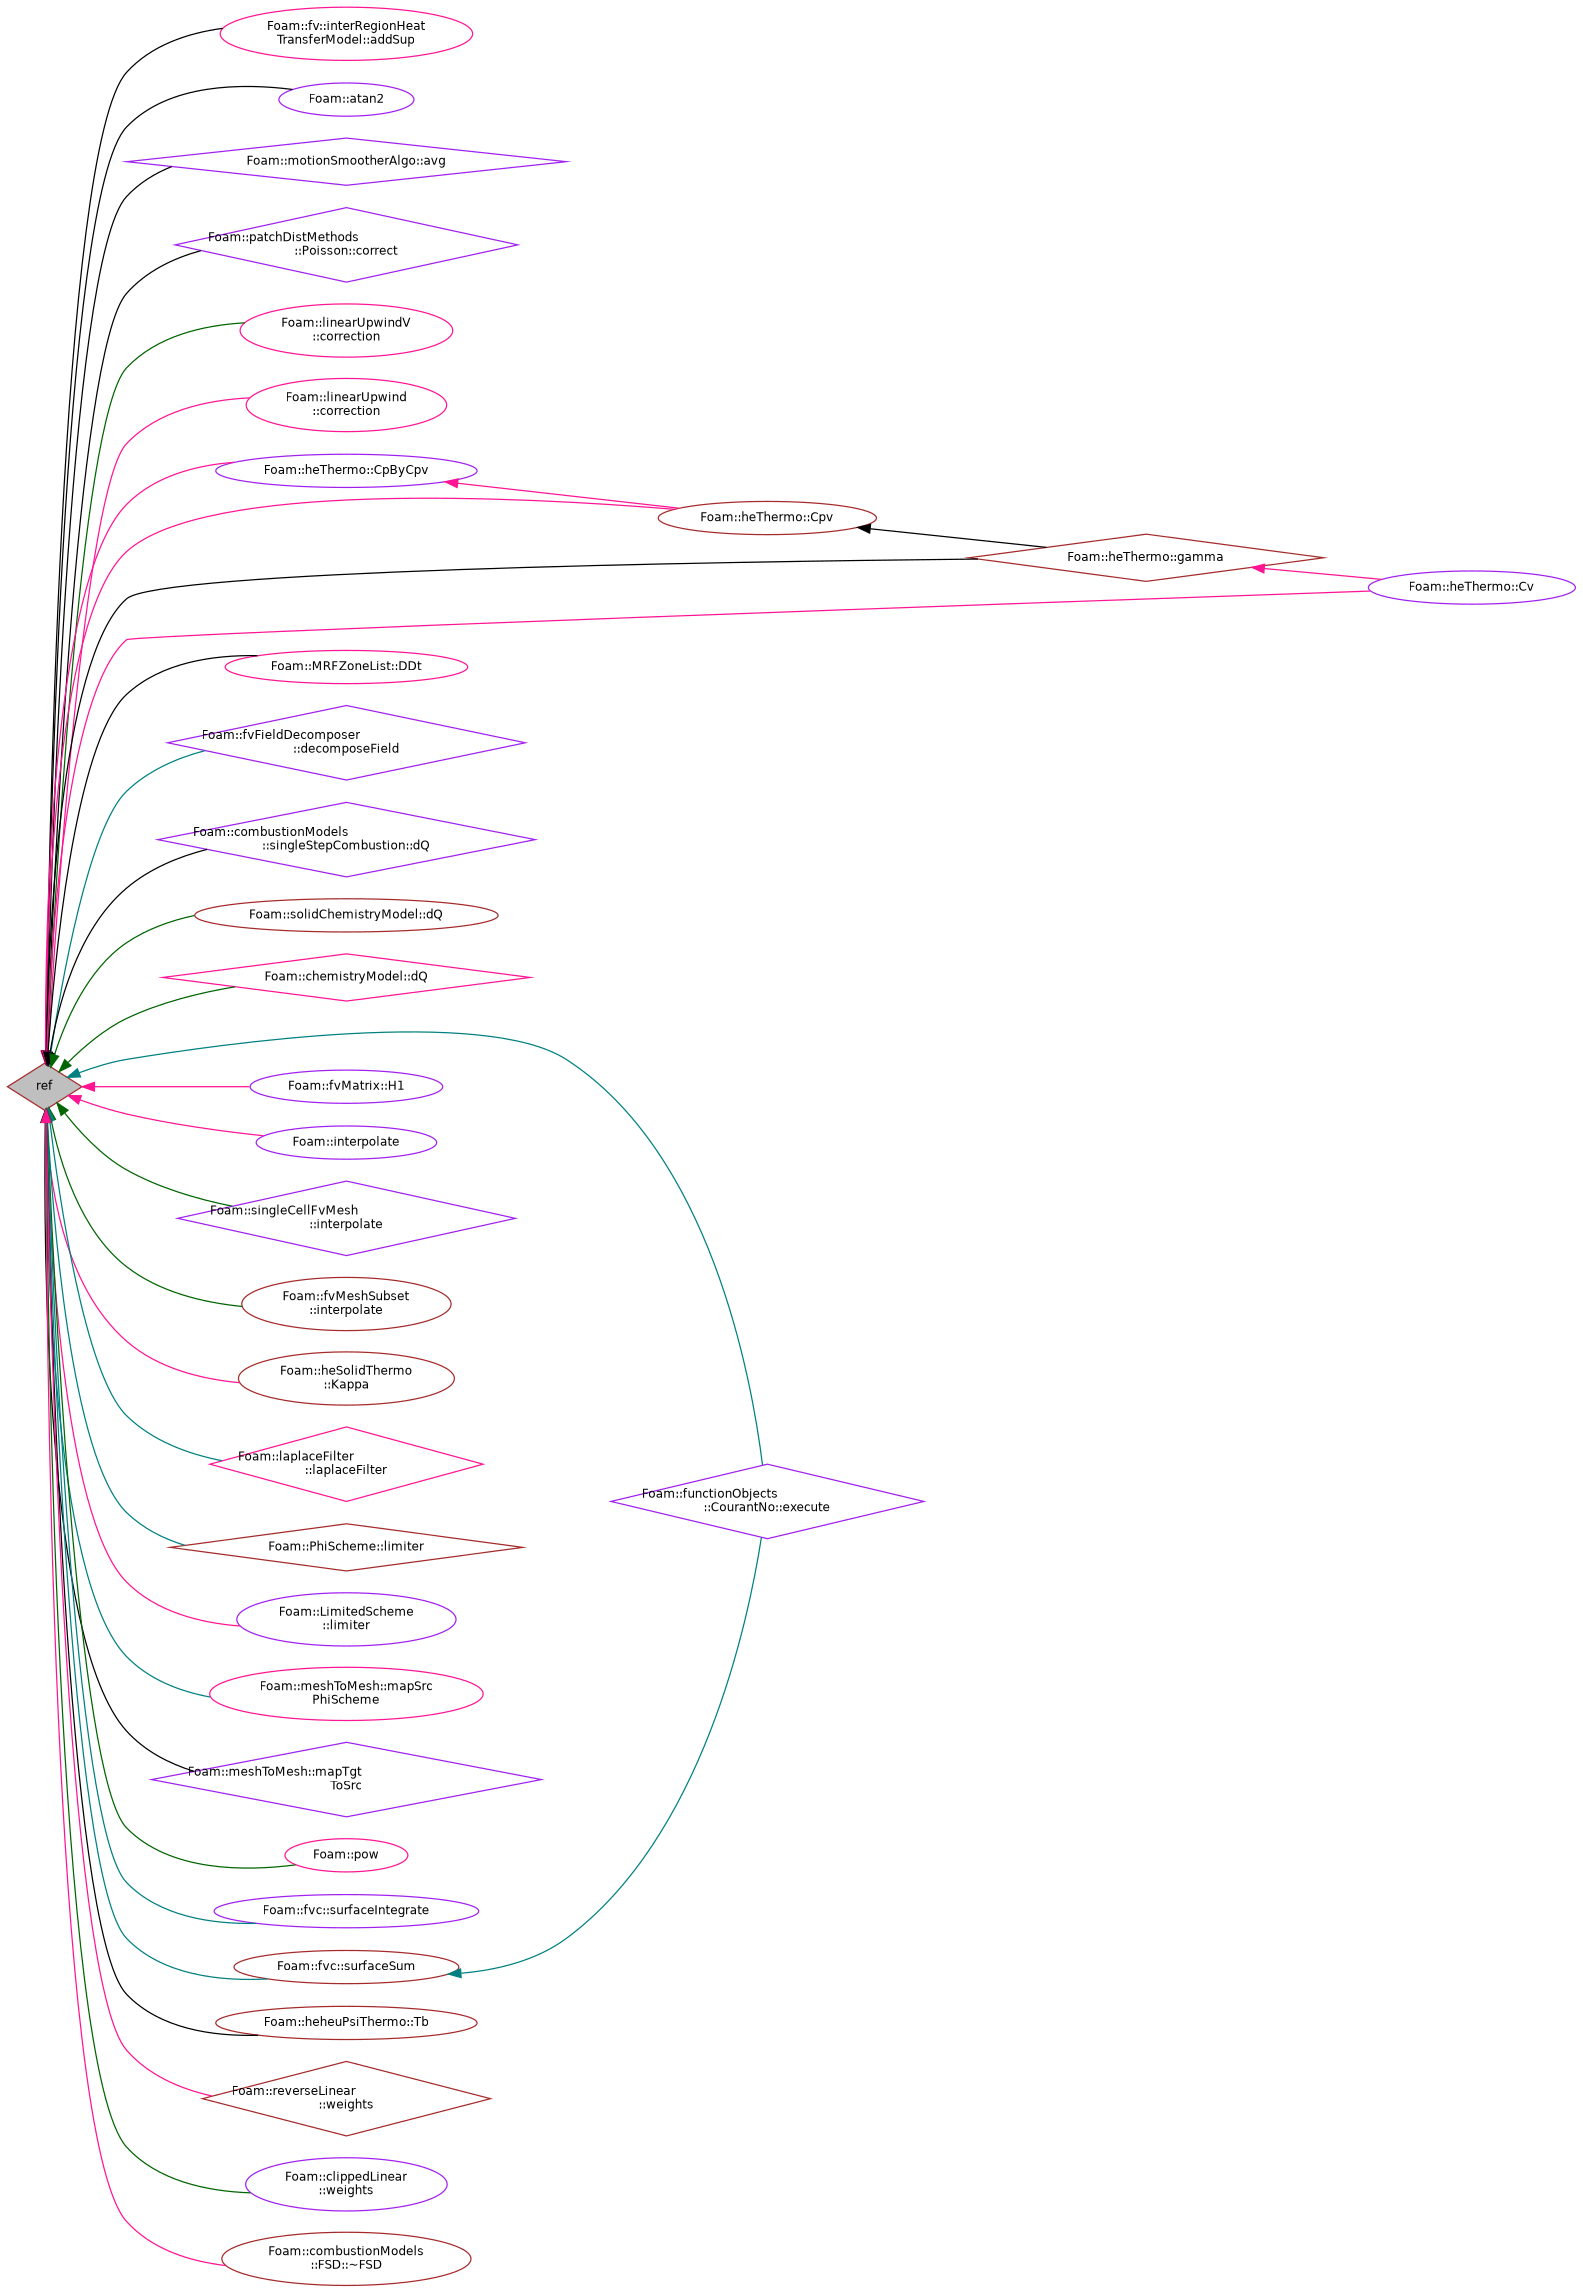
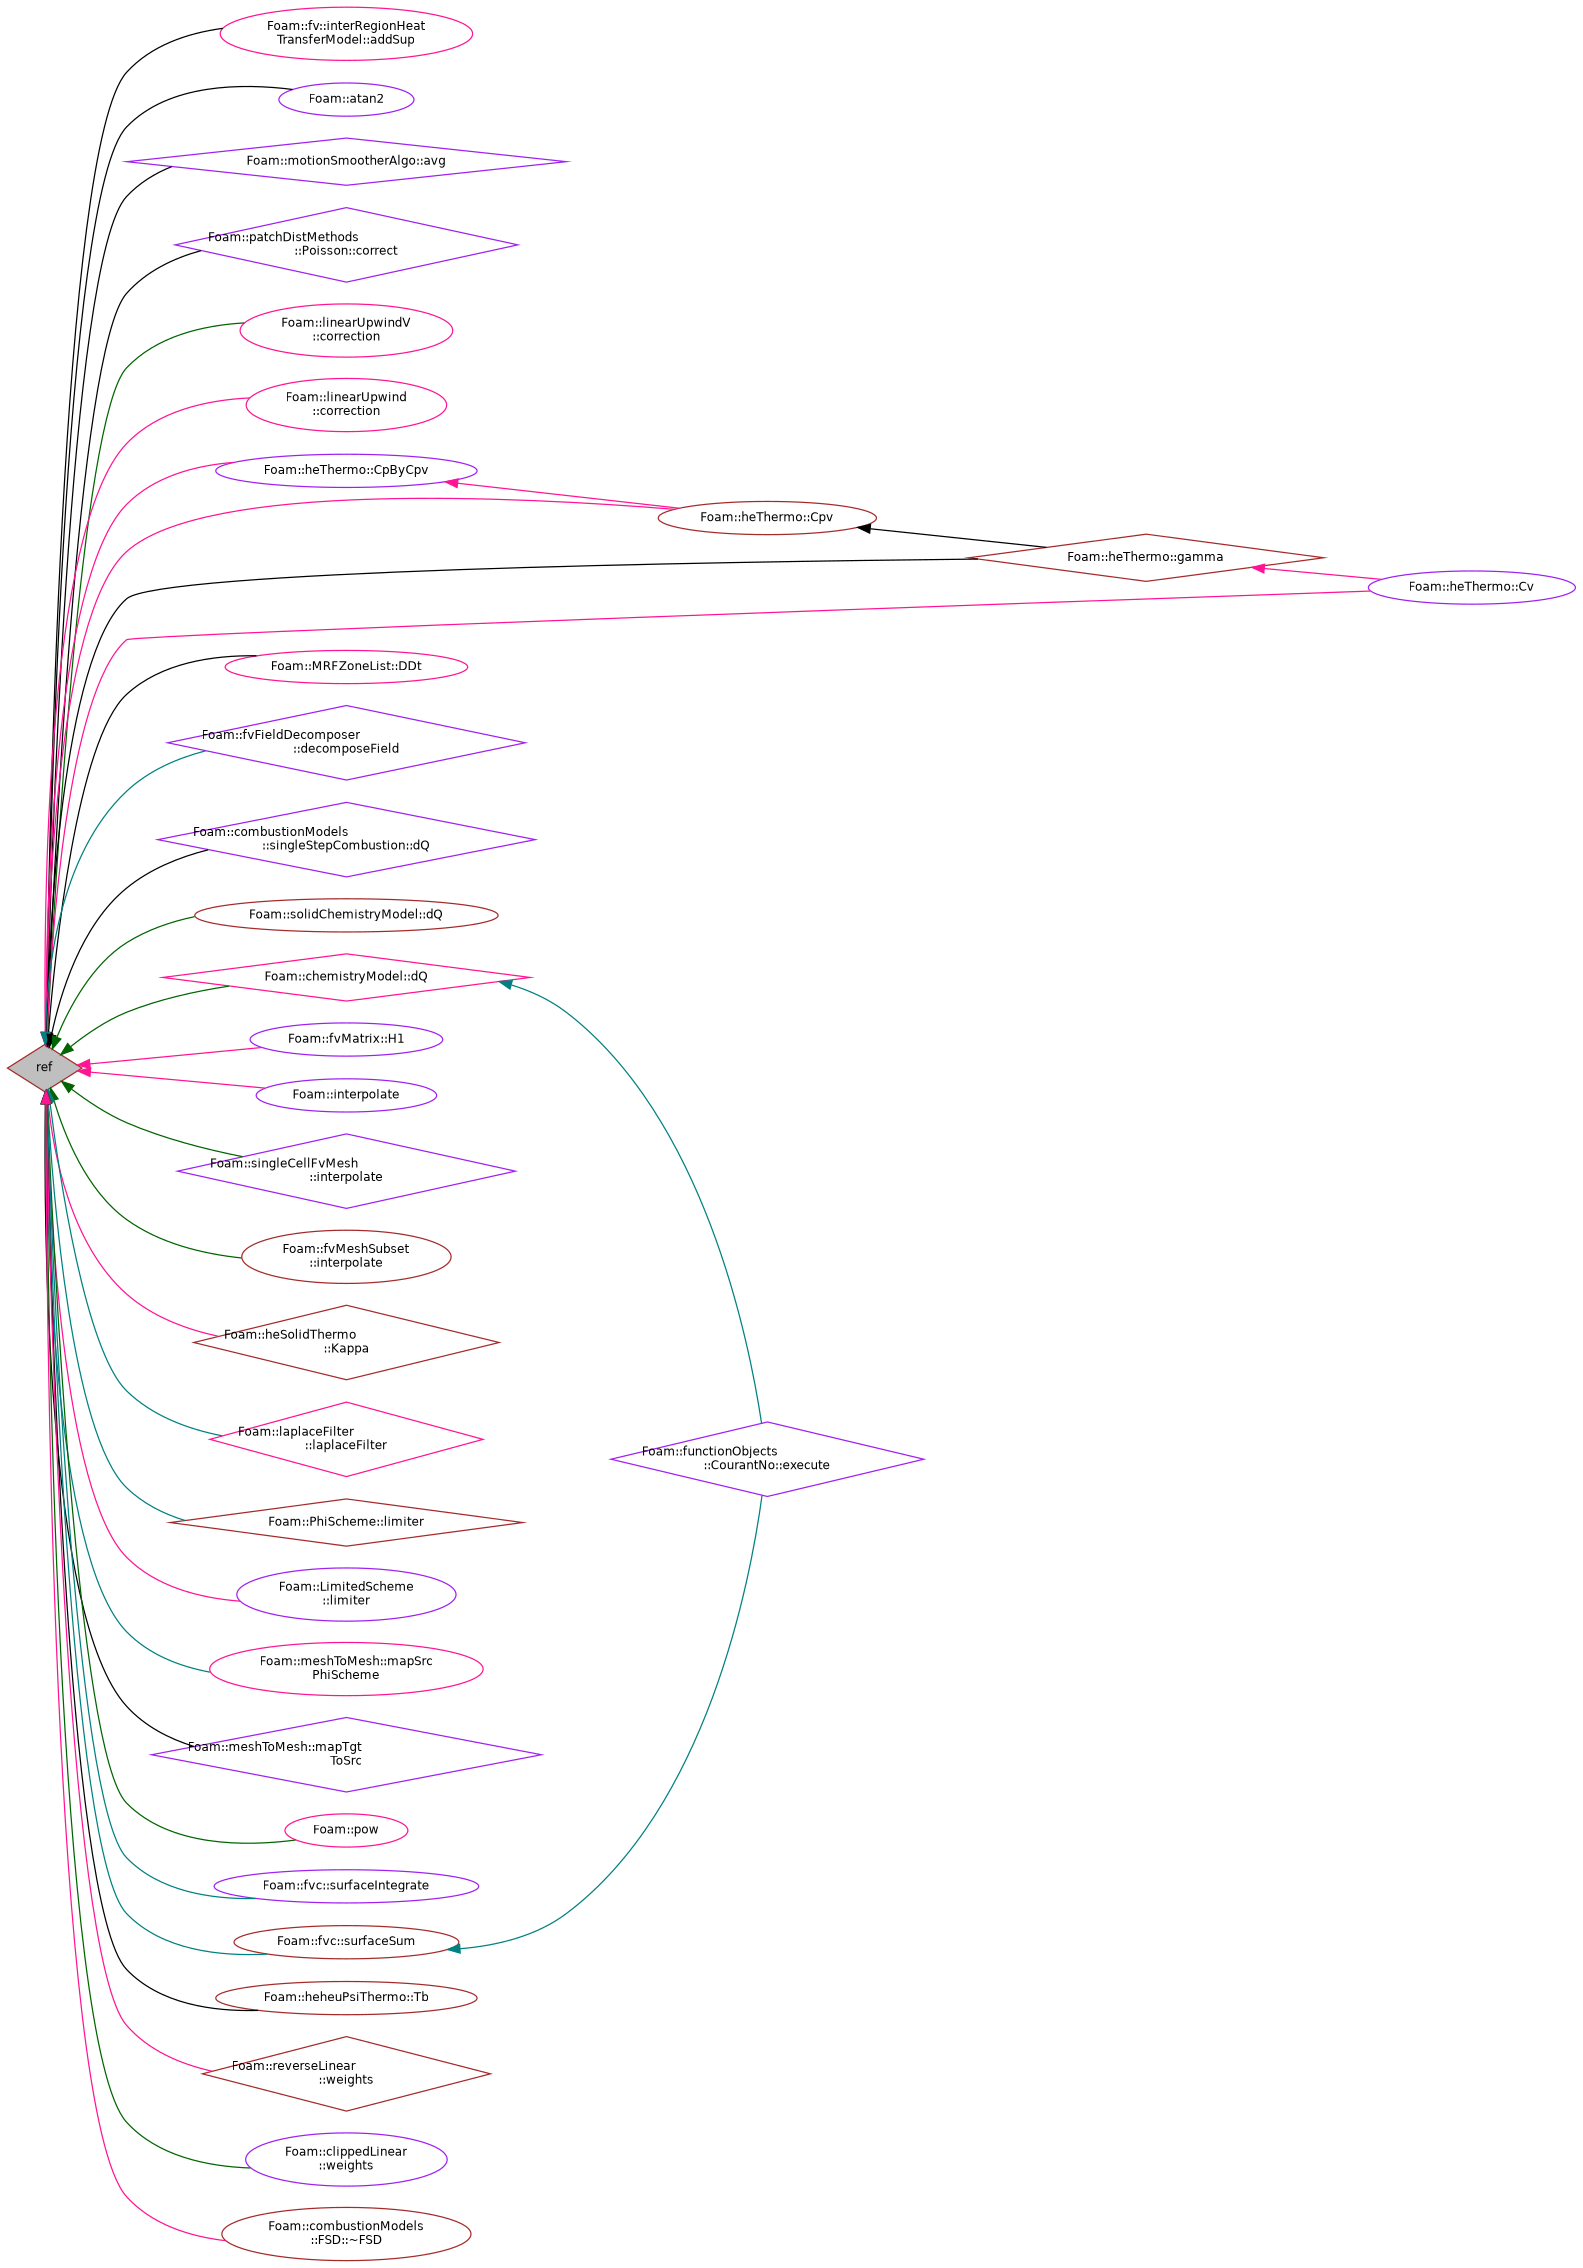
(552, 1054) -> (687, 1172)
(346, 1378) -> (346, 1342)
